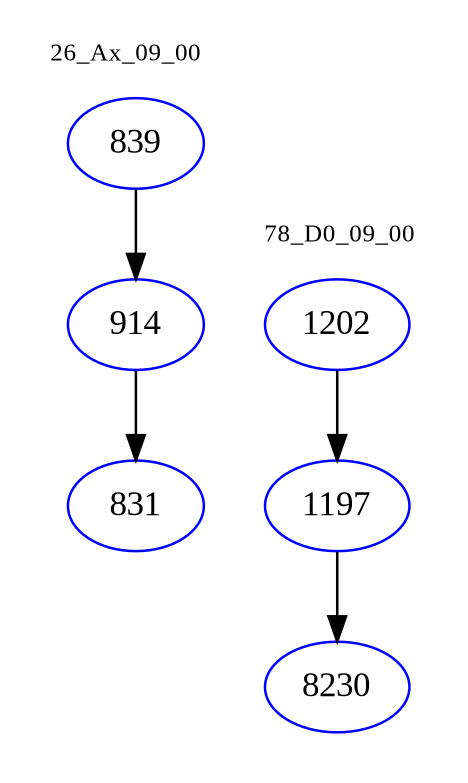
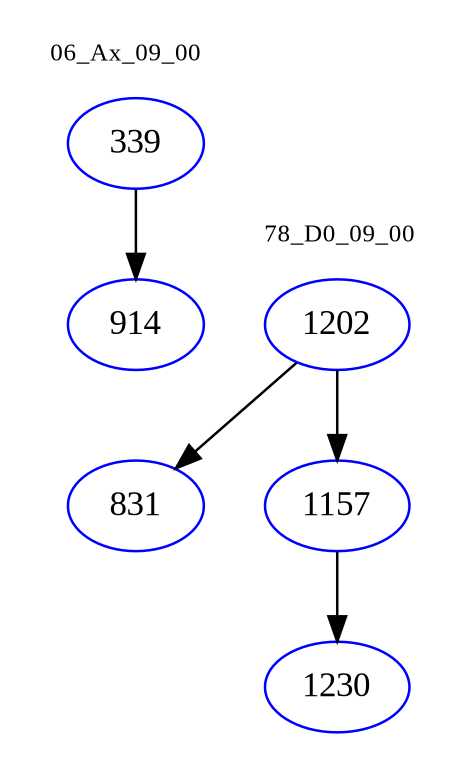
(127, 54) -> (127, 54)
(136, 143) -> (136, 143)
(136, 403) -> (261, 394)
(337, 506) -> (337, 506)
(337, 687) -> (337, 687)
